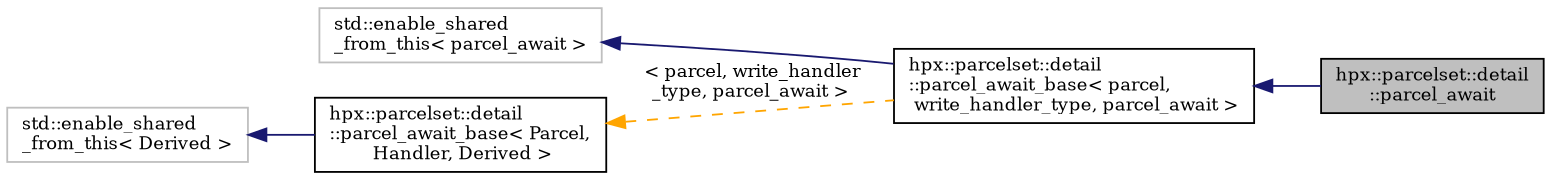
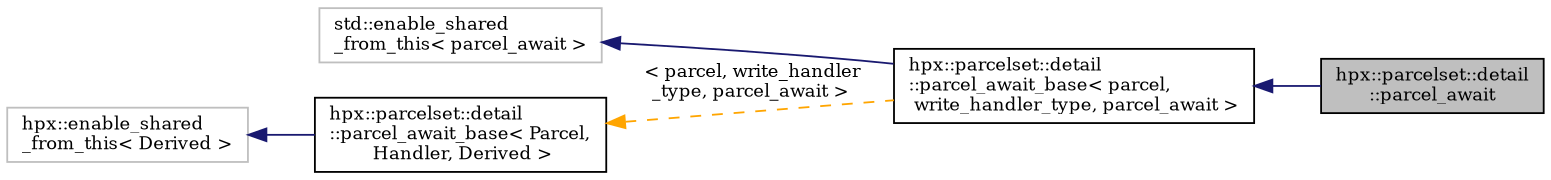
(128, 135) -> (128, 135)
